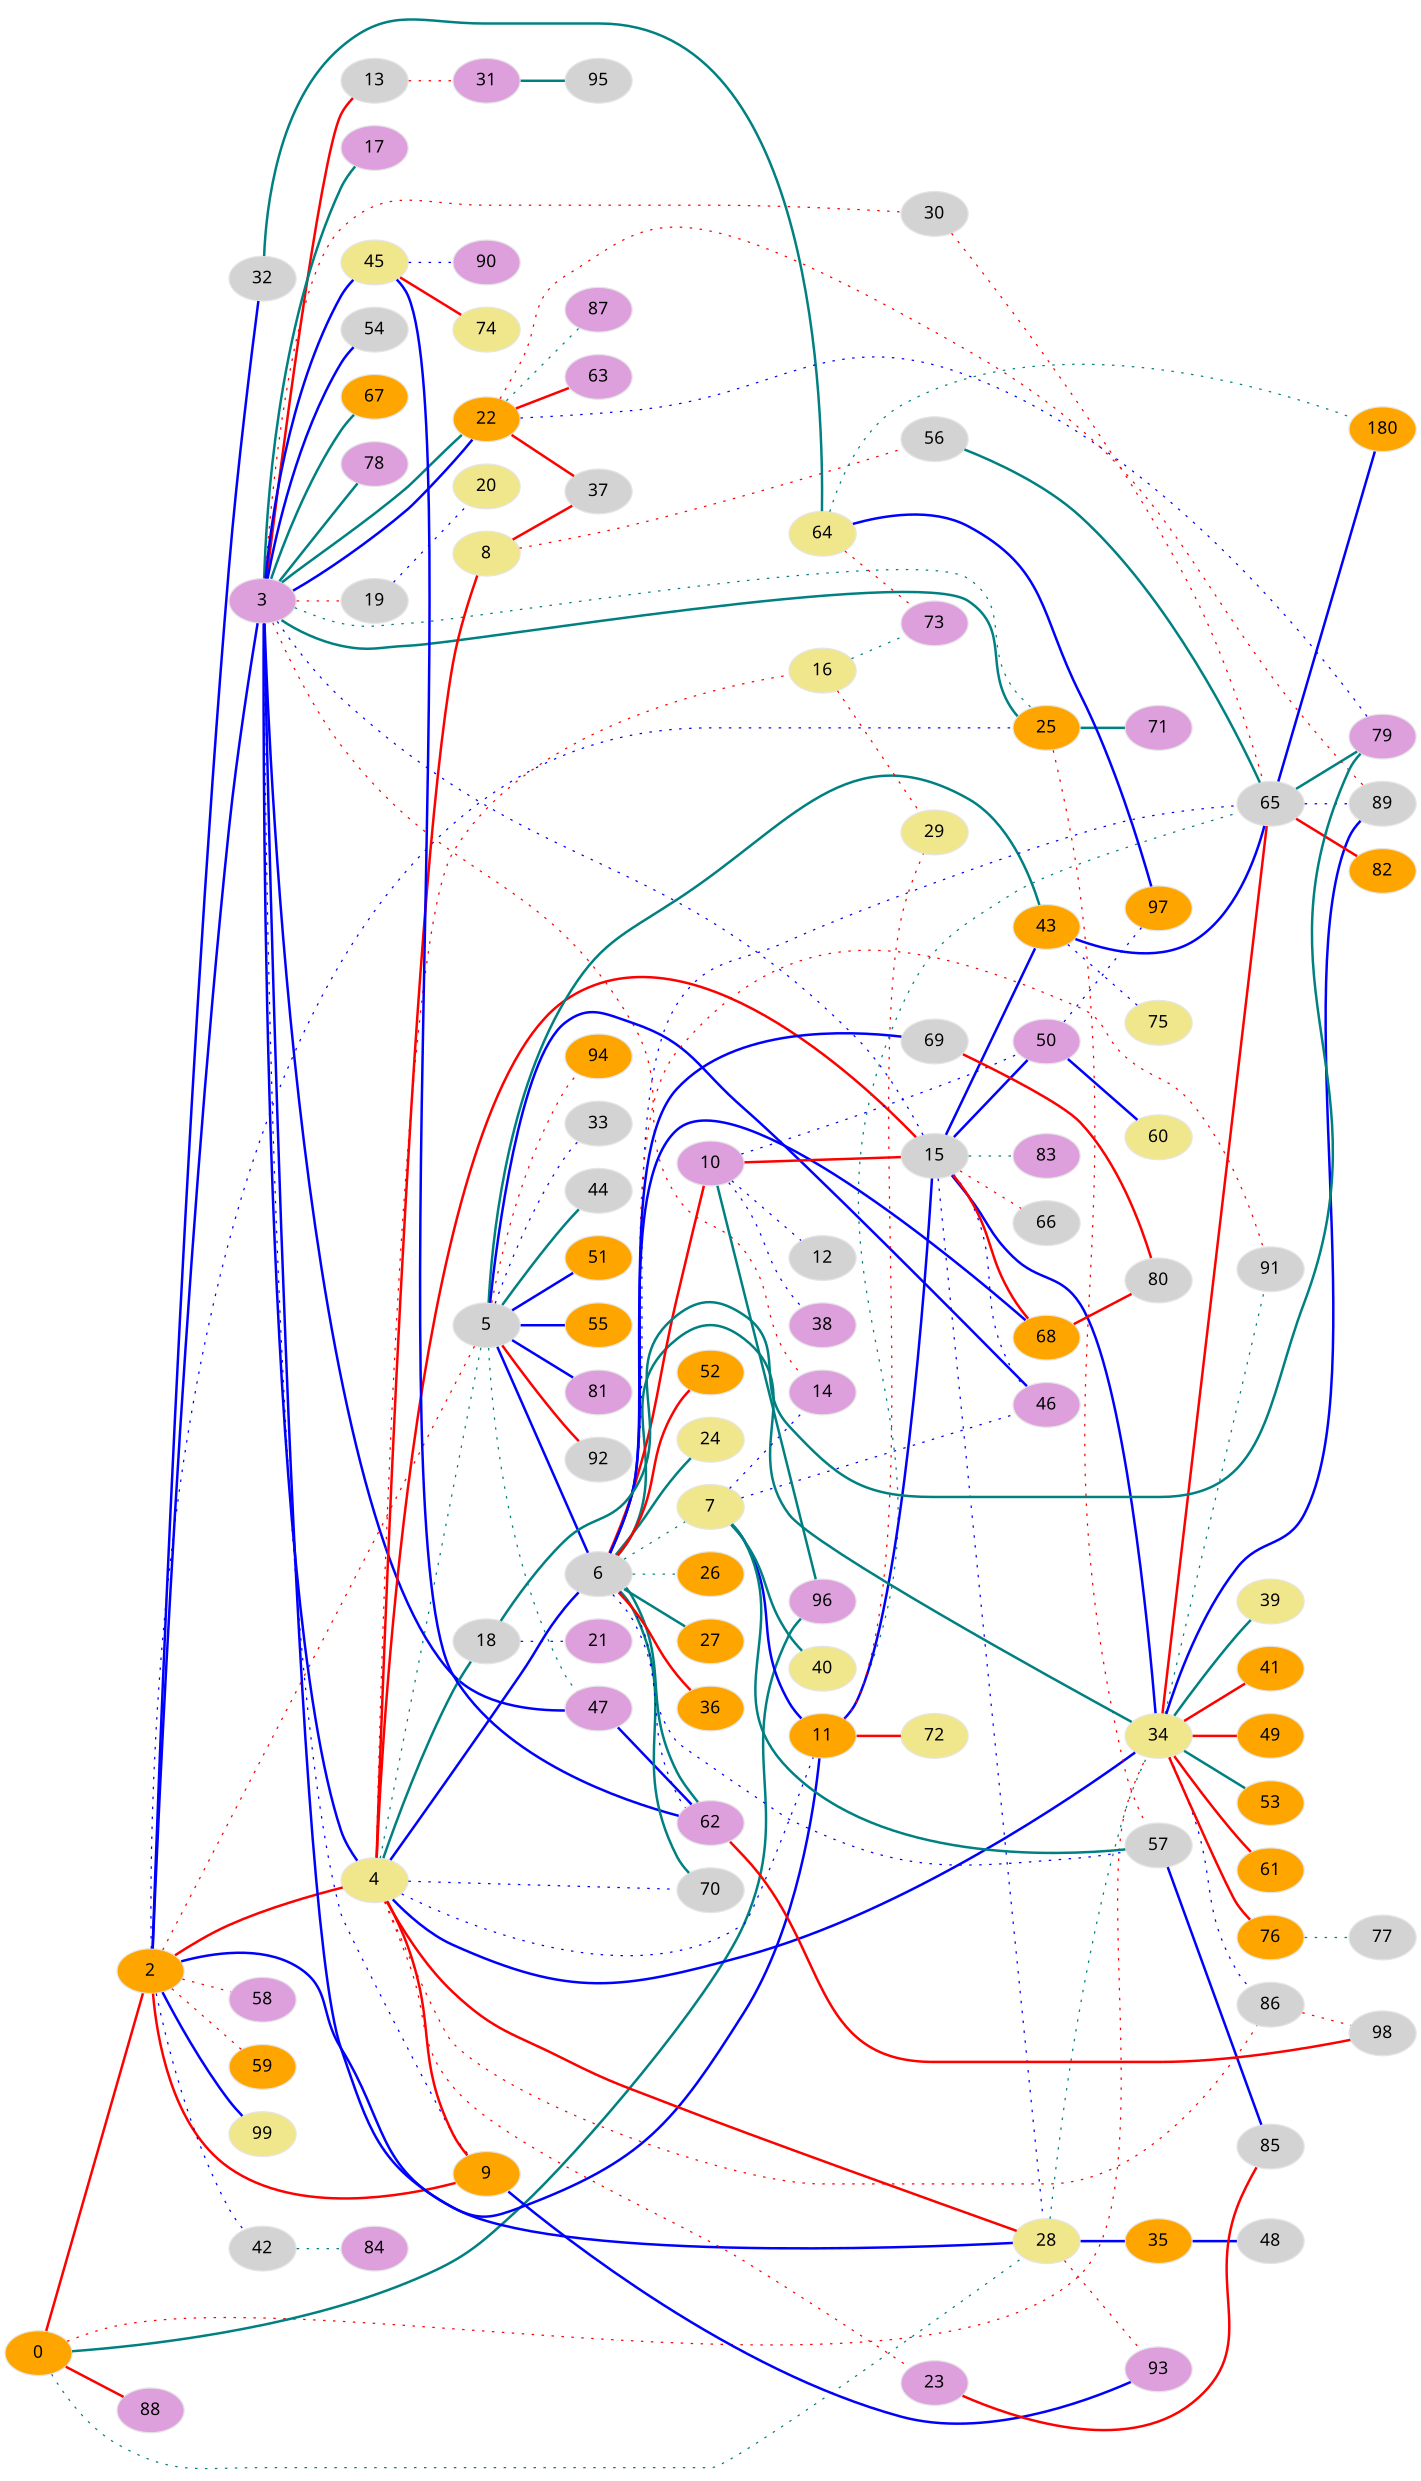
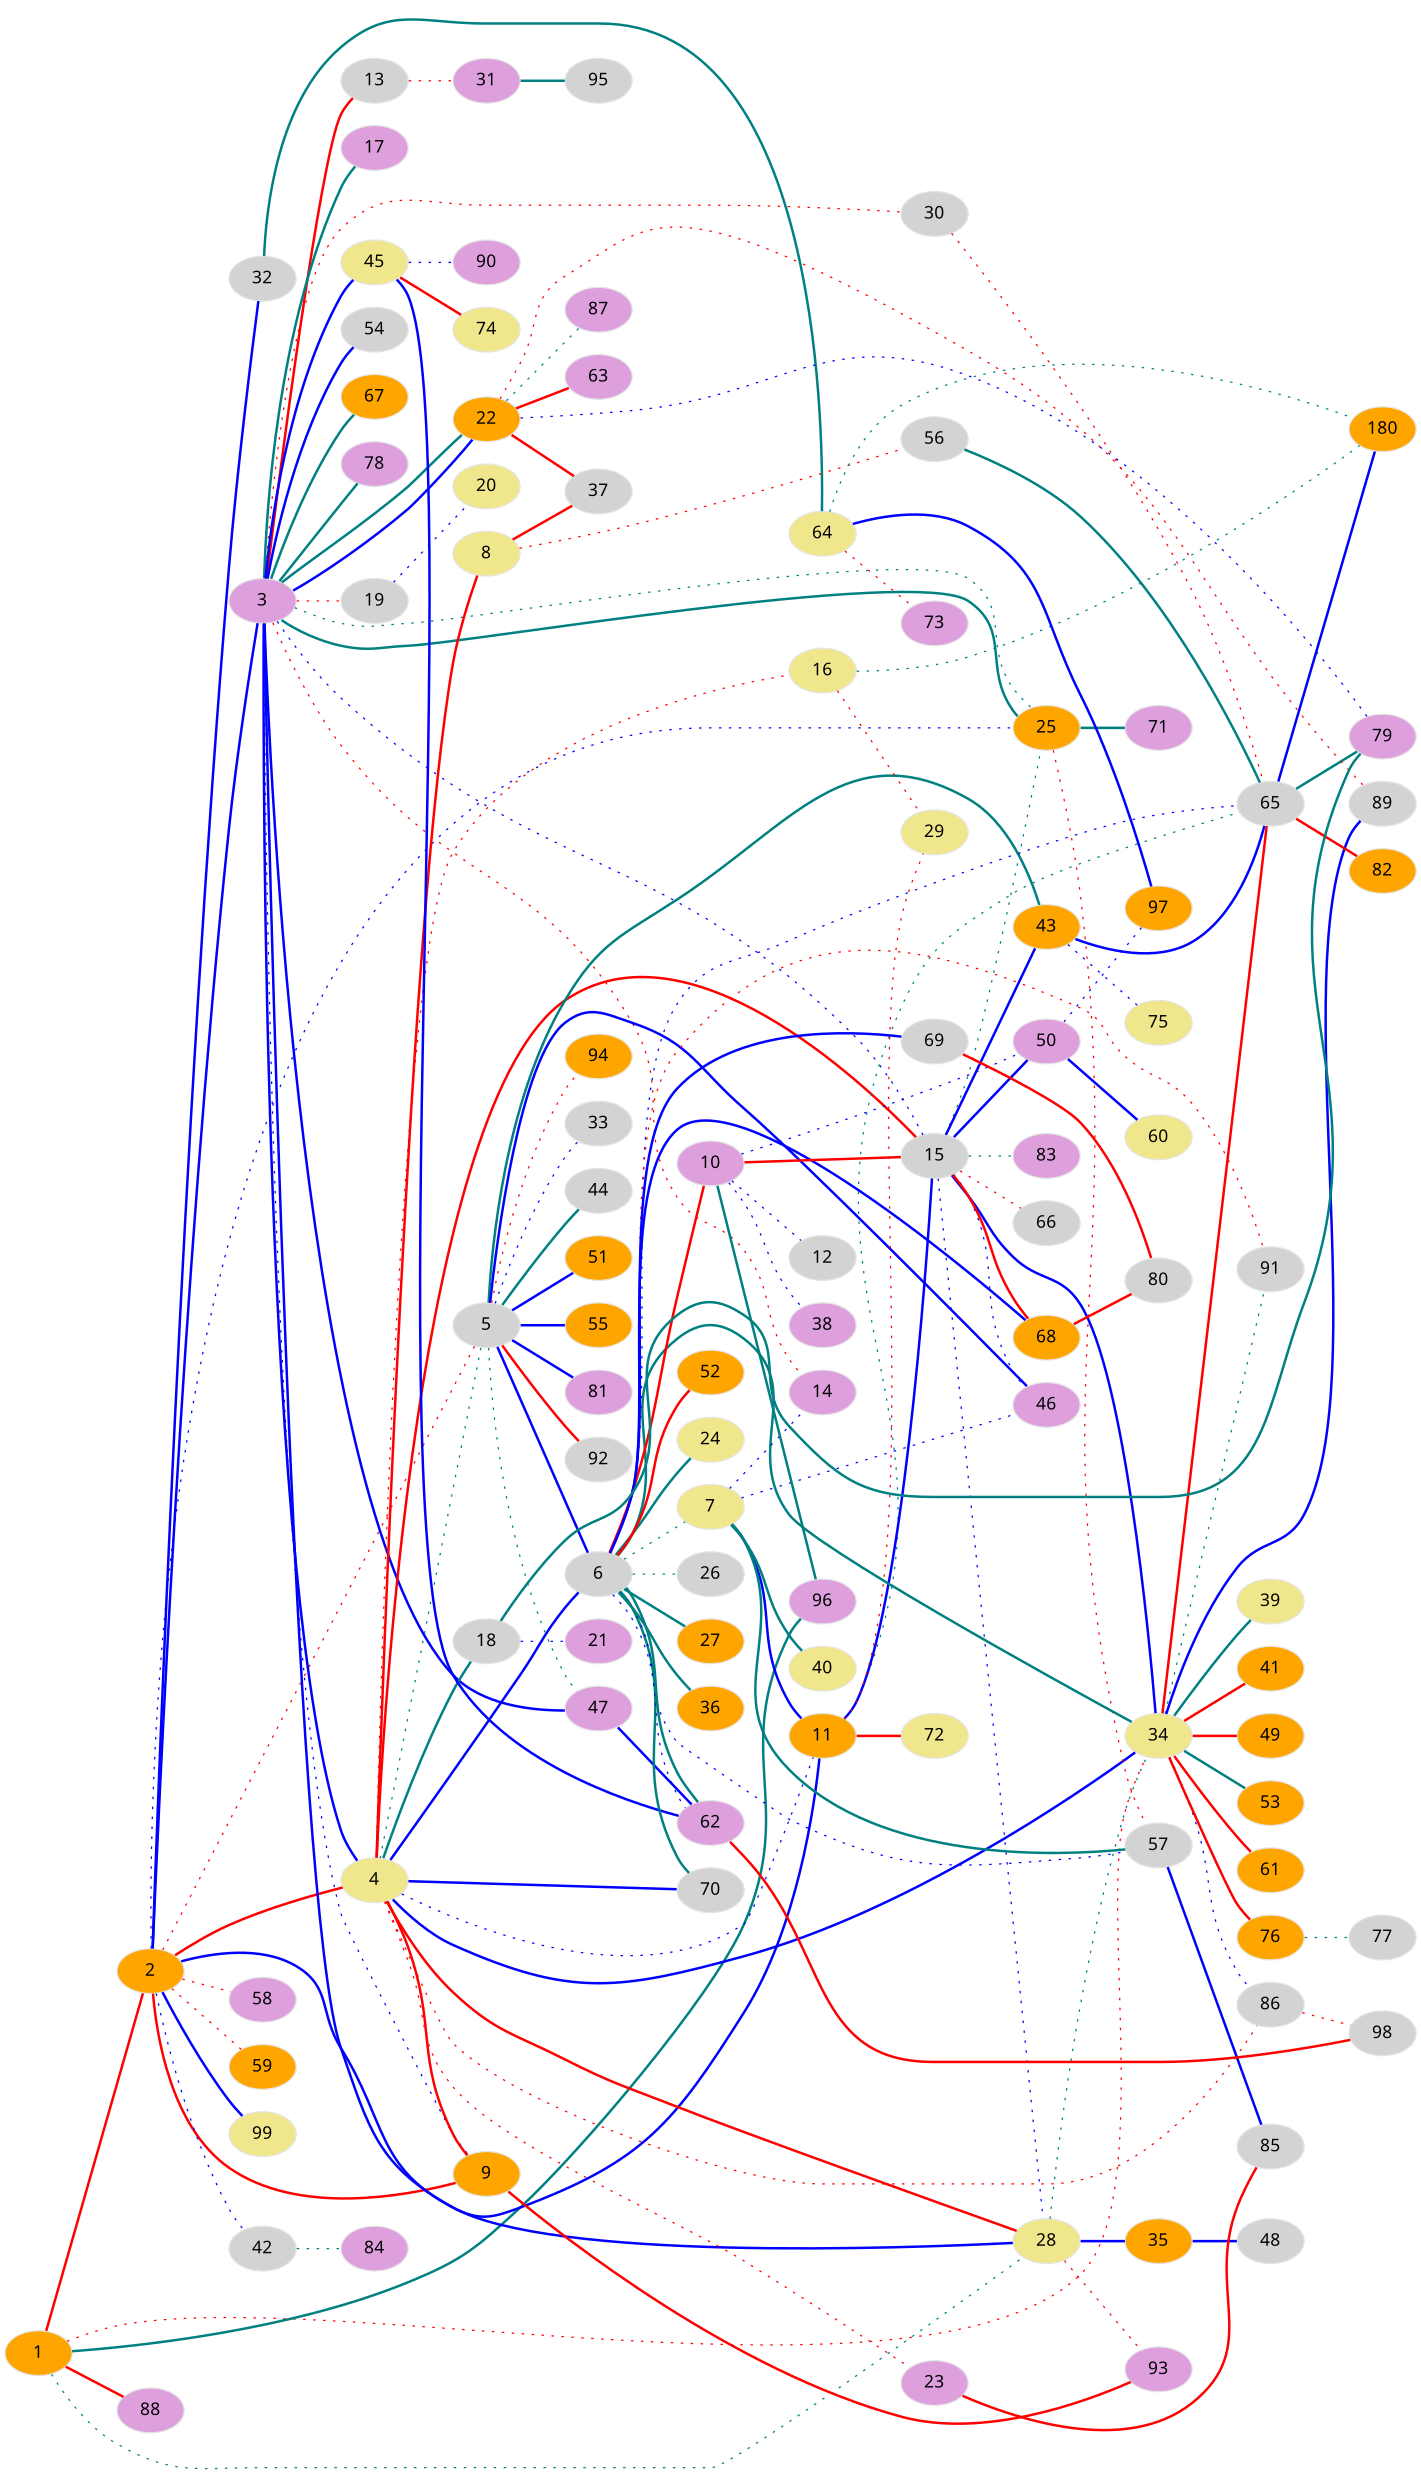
(879, 647) -> (1122, 593)
(1327, 804) -> none
none -> (1000, 944)
(711, 1574) -> (711, 1574)
(659, 1649) -> (659, 1649)
(543, 1885) -> (543, 1885)
(39, 2353) -> (39, 2353)
(798, 2378) -> (798, 2378)
